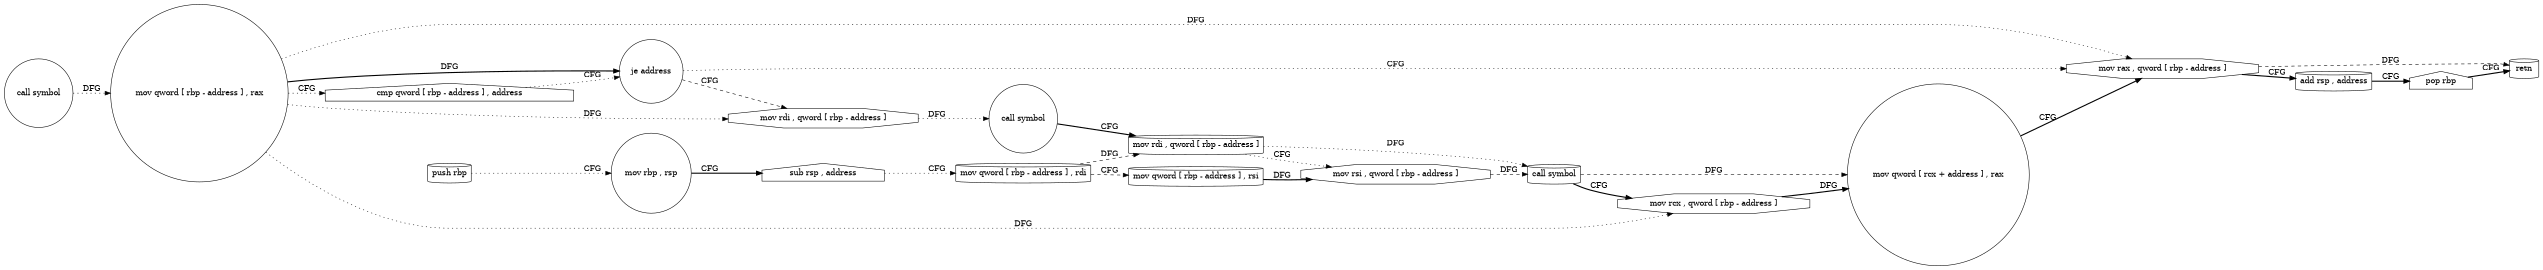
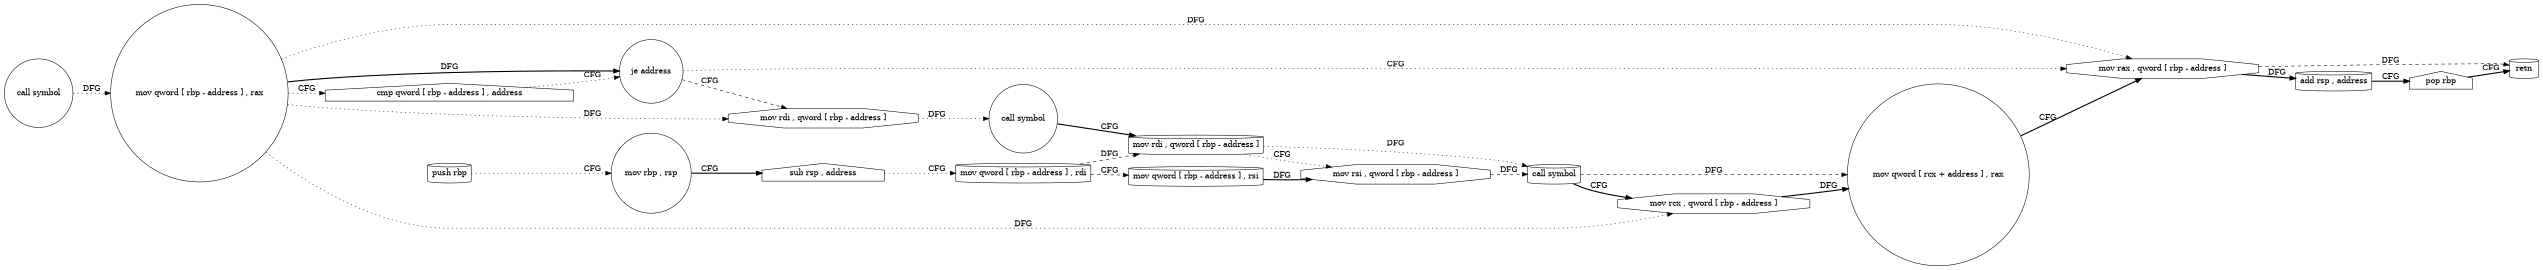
(2277, 73) -> (2277, 73)
